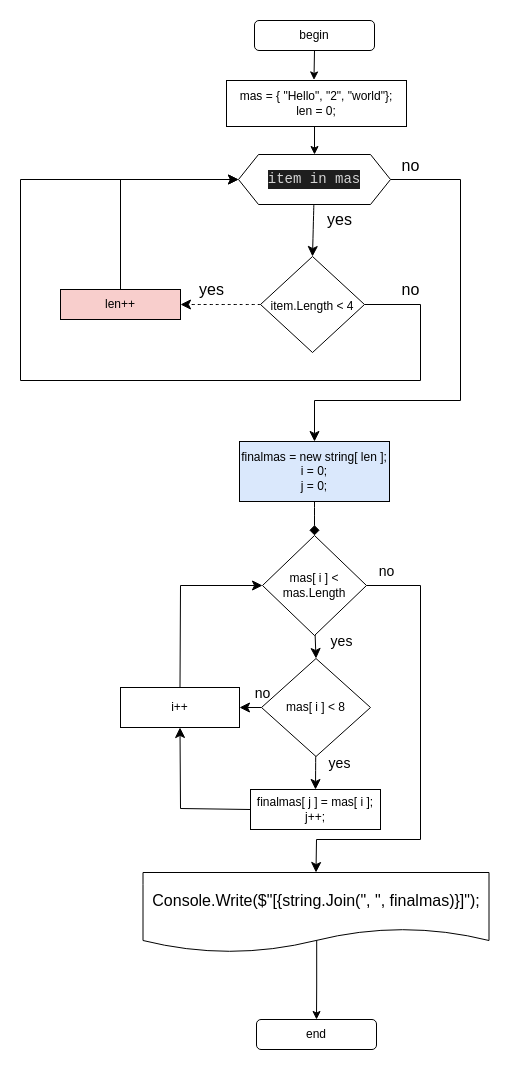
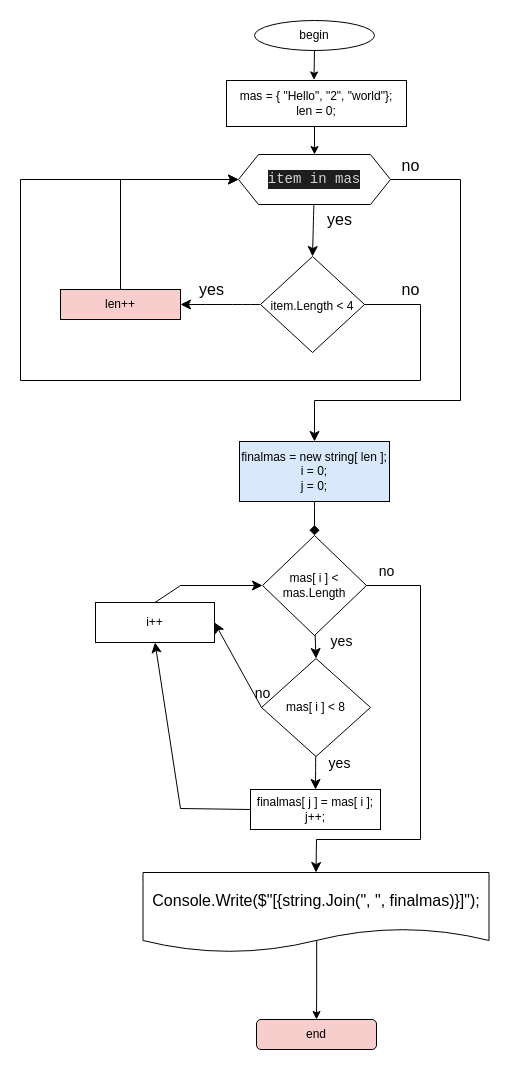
(315, 36) -> (315, 36)
(223, 305) -> (223, 305)
(180, 708) -> (155, 623)
(317, 1035) -> (317, 1035)
